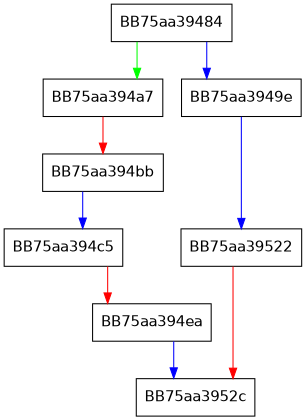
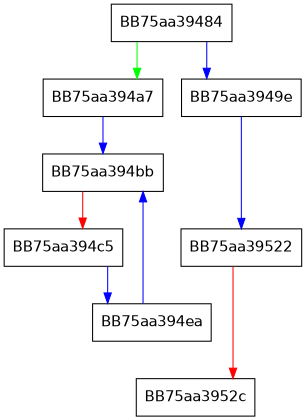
(103, 130) -> (103, 130)
(83, 205) -> (83, 205)
(108, 280) -> (108, 280)
(174, 355) -> (143, 253)
